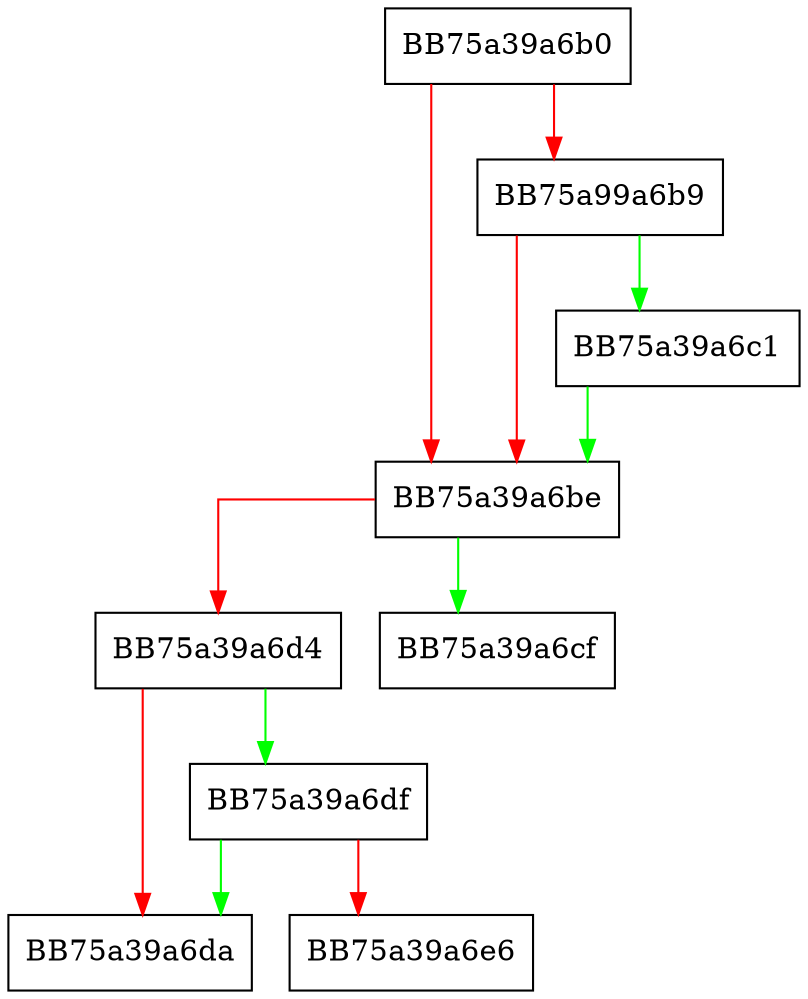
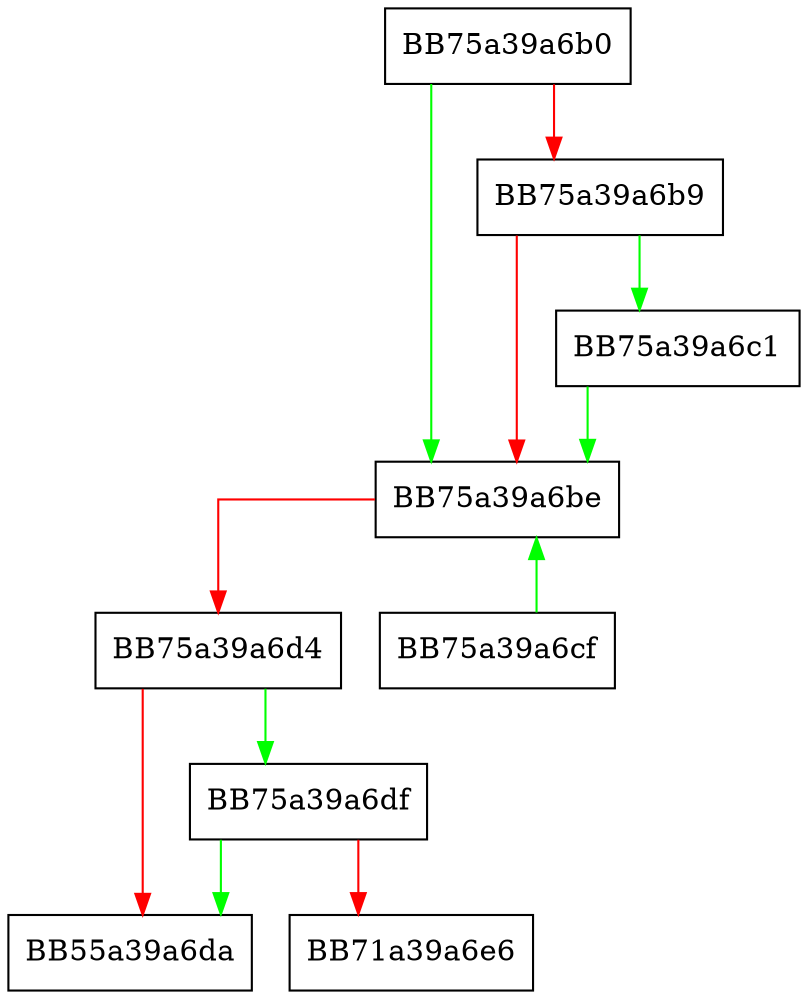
(600, 197) -> (600, 197)
(431, 262) -> (431, 262)
(458, 564) -> (537, 586)
(130, 953) -> (130, 953)
(411, 953) -> (411, 953)
